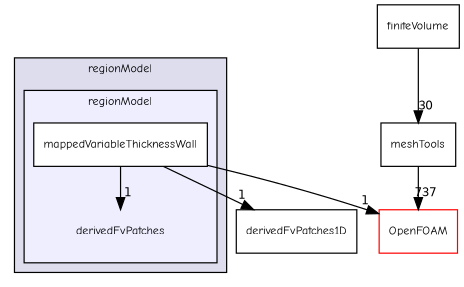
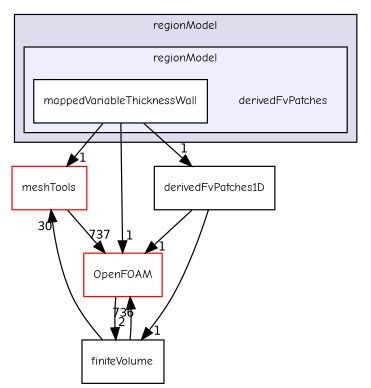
(418, 145) -> (49, 188)
(121, 182) -> (89, 140)
none -> (173, 227)
none -> (184, 273)
none -> (115, 312)
none -> (131, 324)
